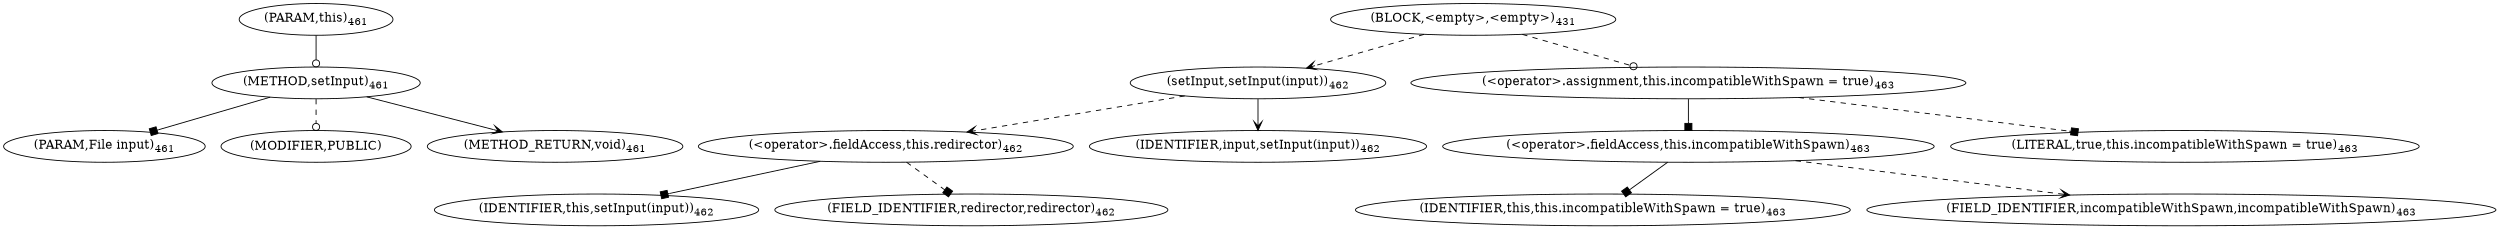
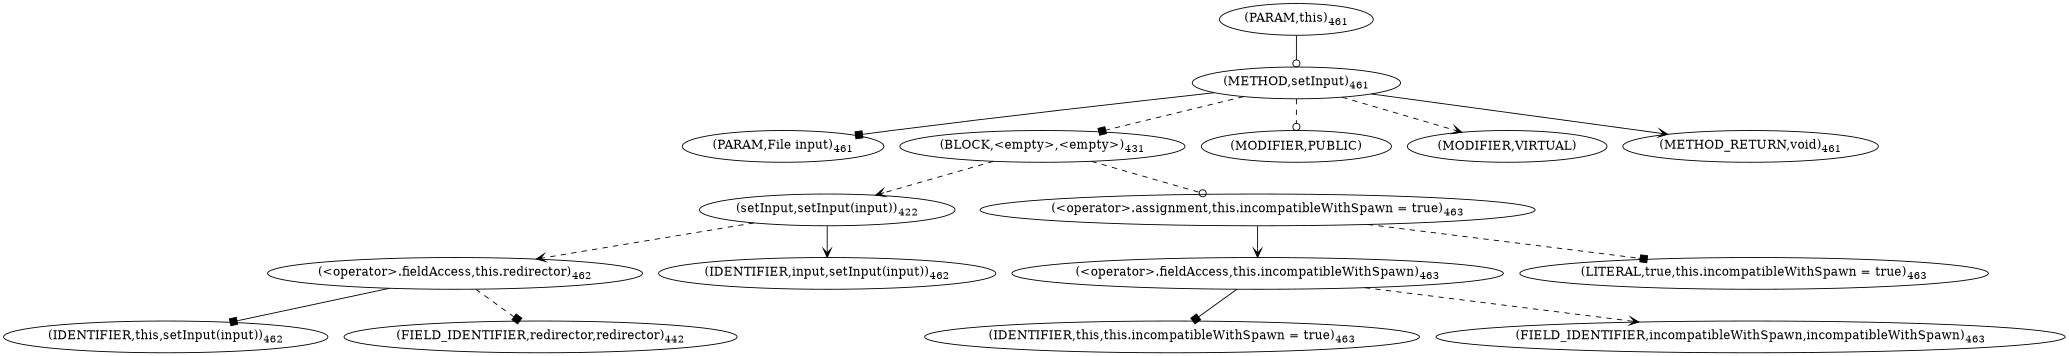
(1339, 82) -> (908, 209)
(1688, 110) -> (1258, 237)
none -> (1176, 113)
none -> (1507, 146)
(1105, 209) -> (675, 336)
